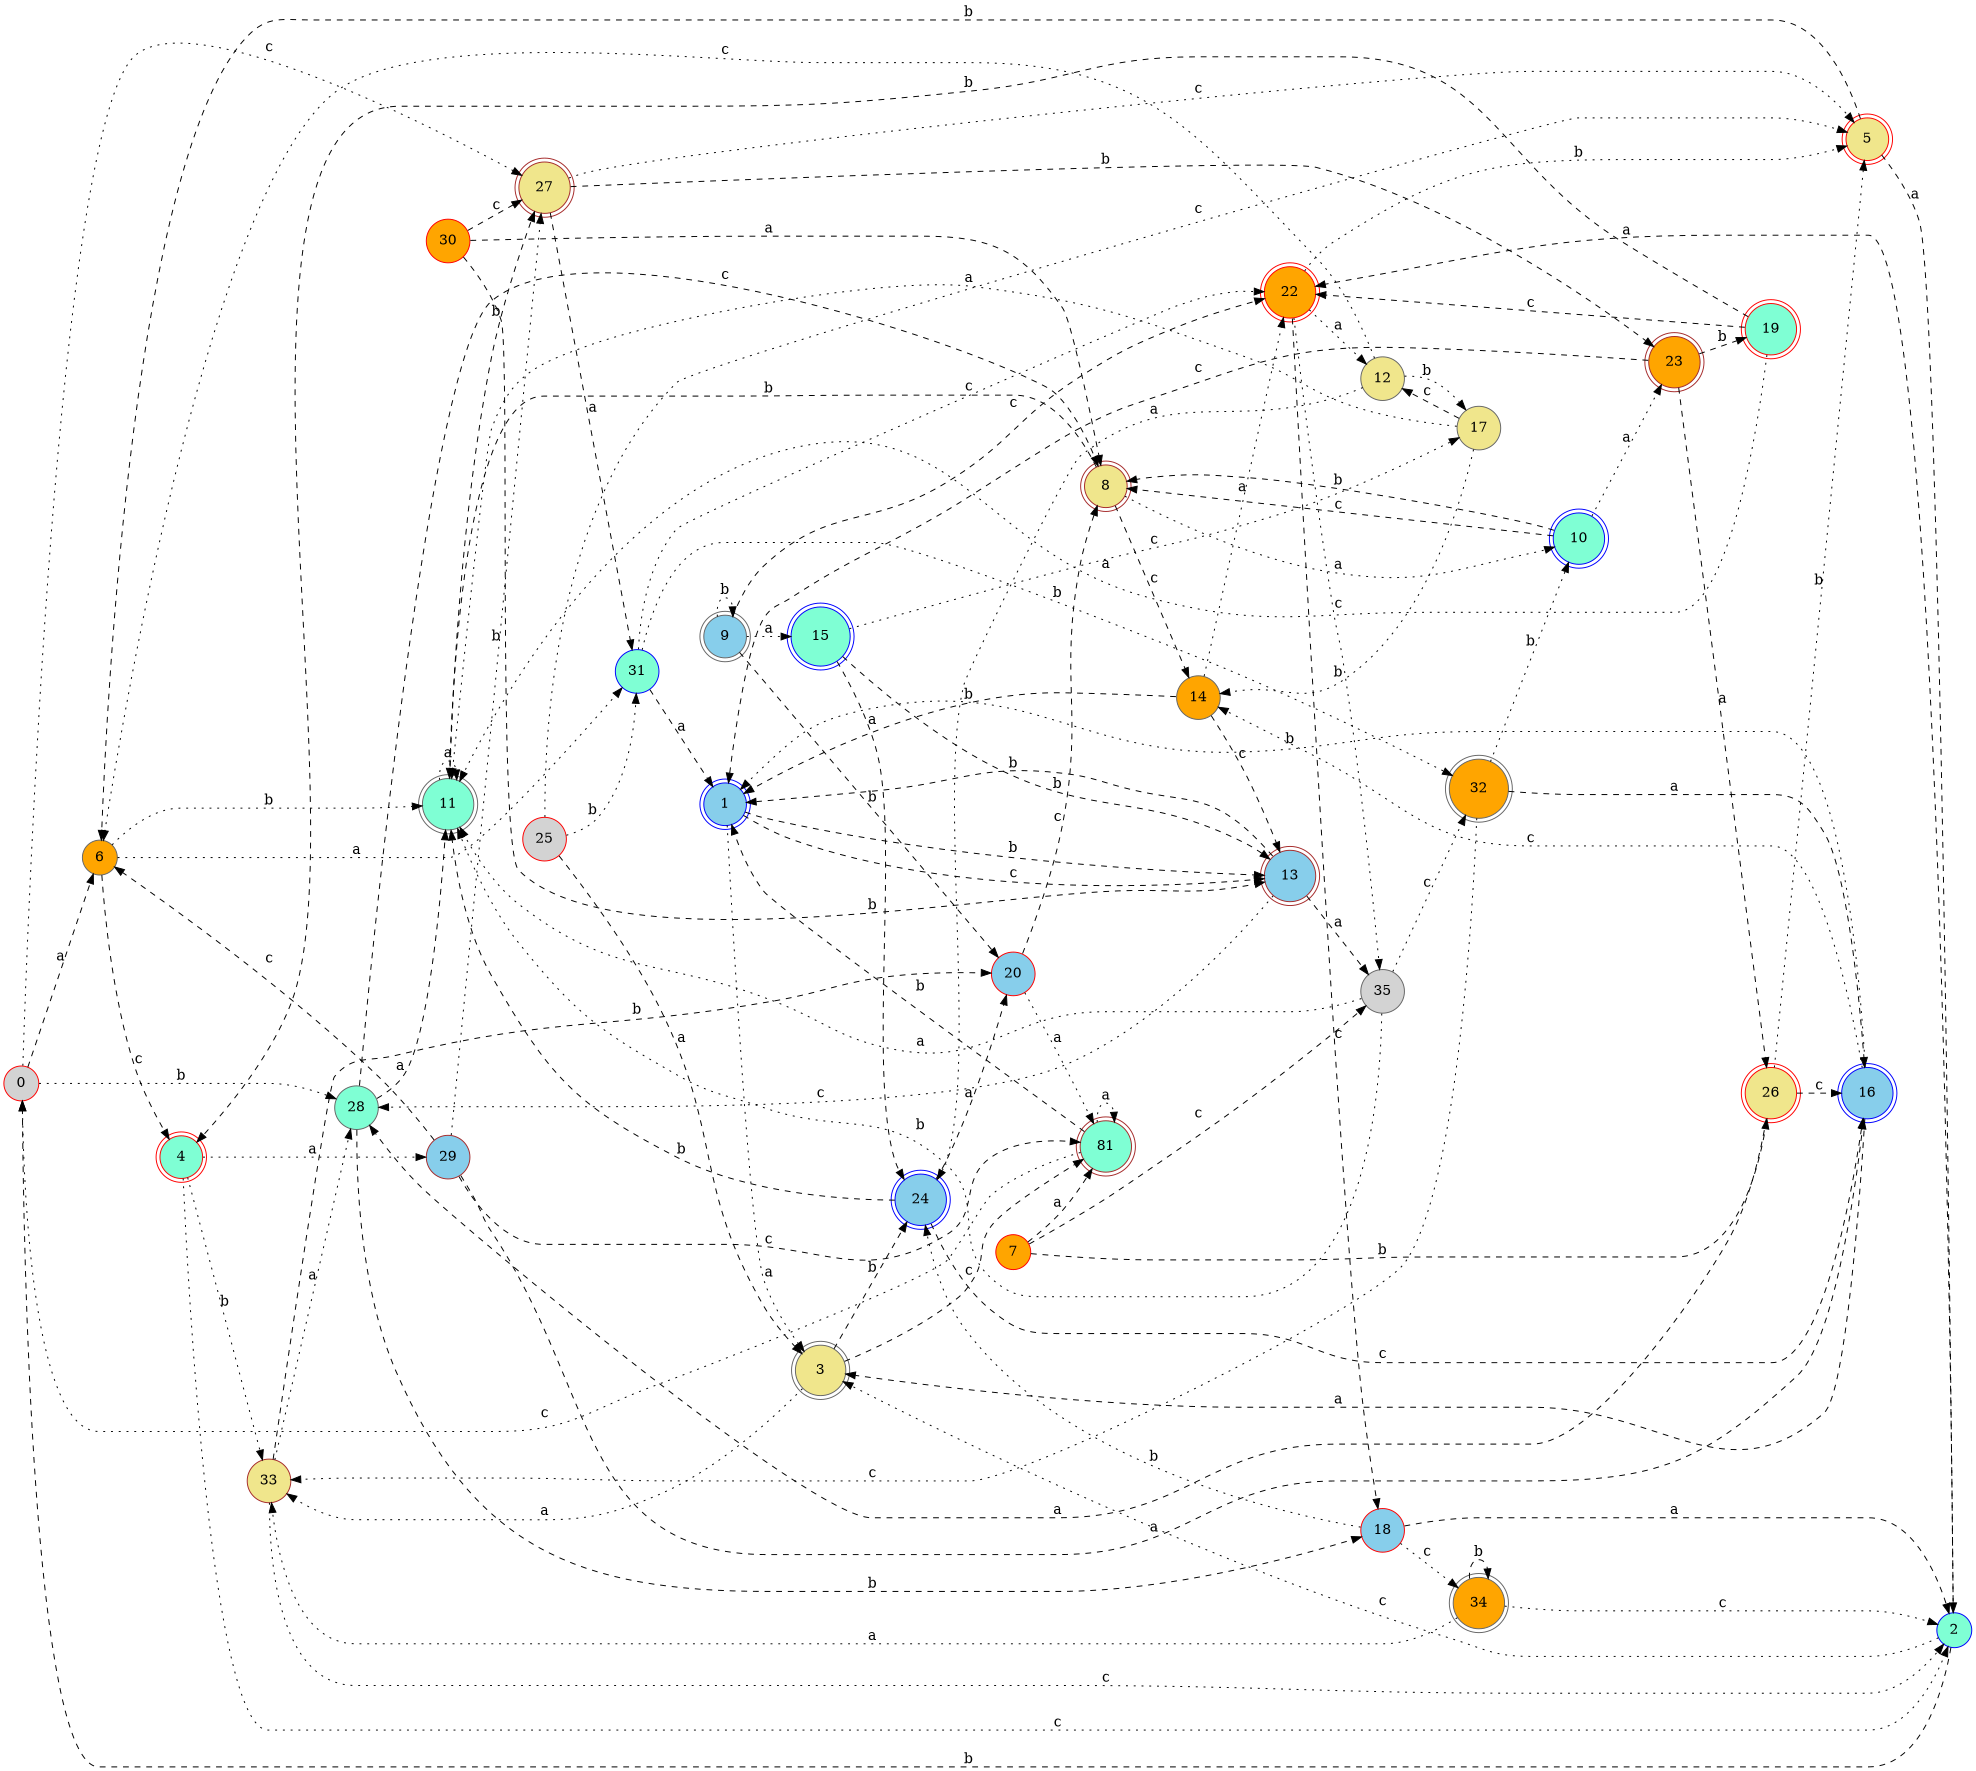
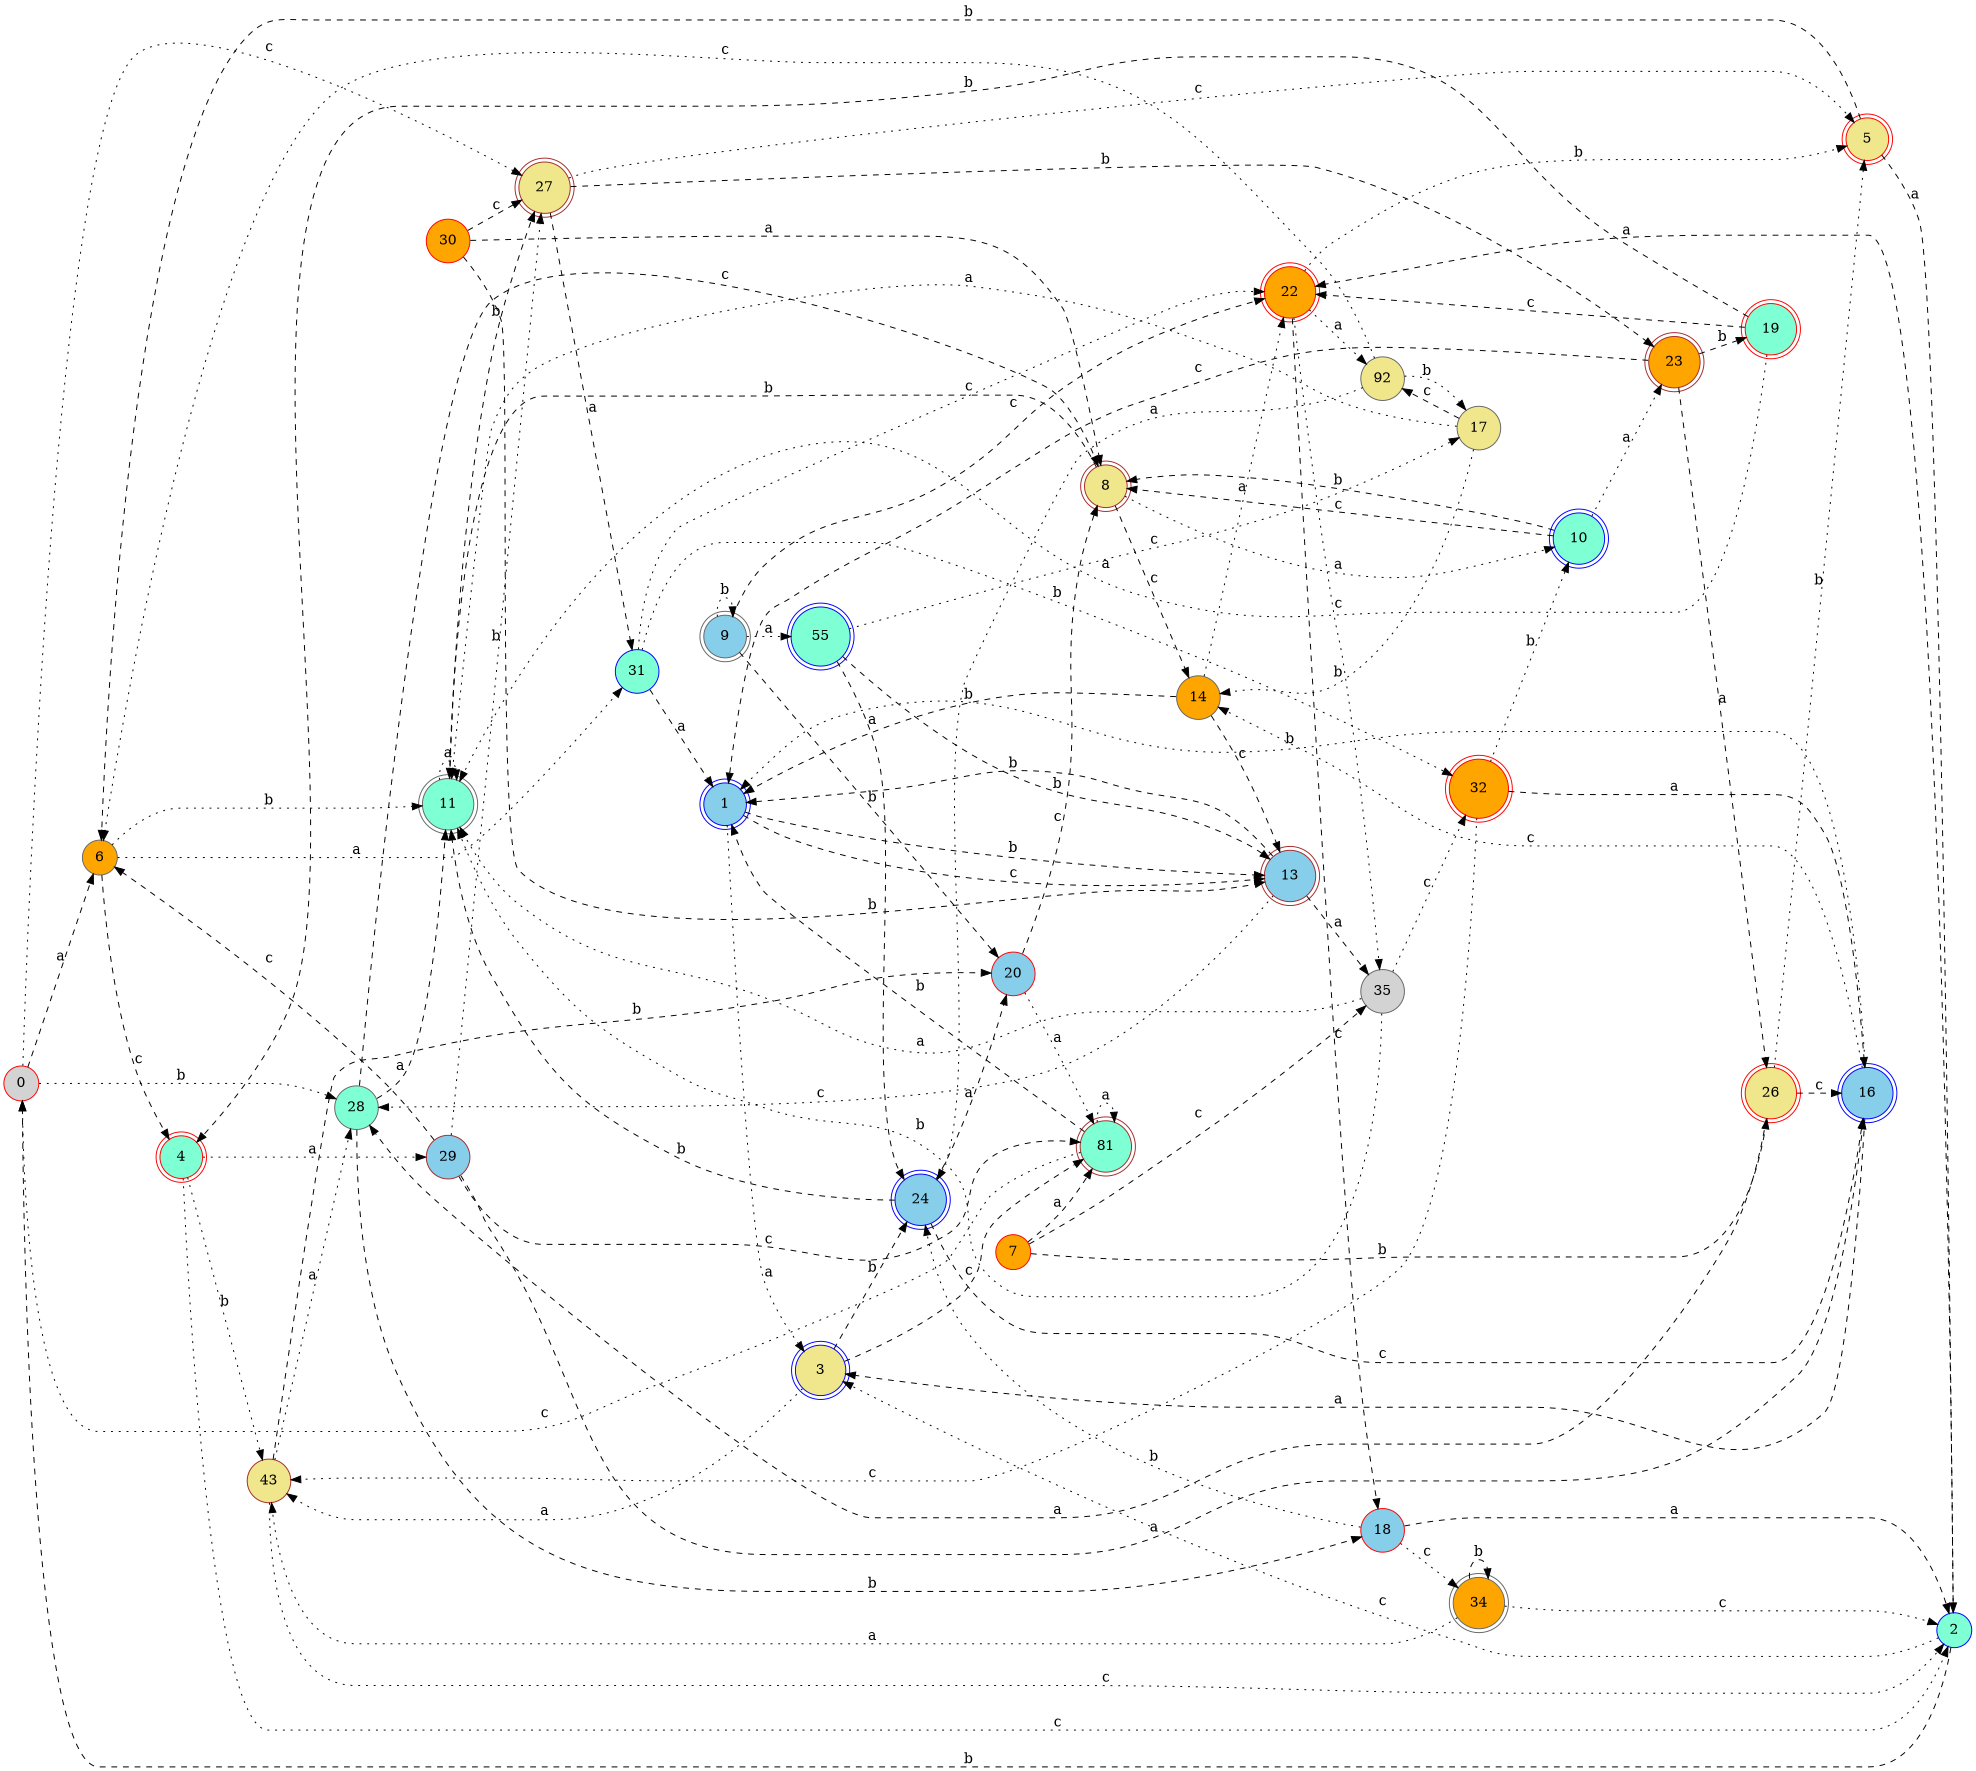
(1383, 379) -> (1383, 379)
(821, 637) -> (821, 637)
(1479, 789) -> (1479, 789)
(545, 839) -> none
(821, 1370) -> (821, 1370)
(269, 1481) -> (269, 1481)
